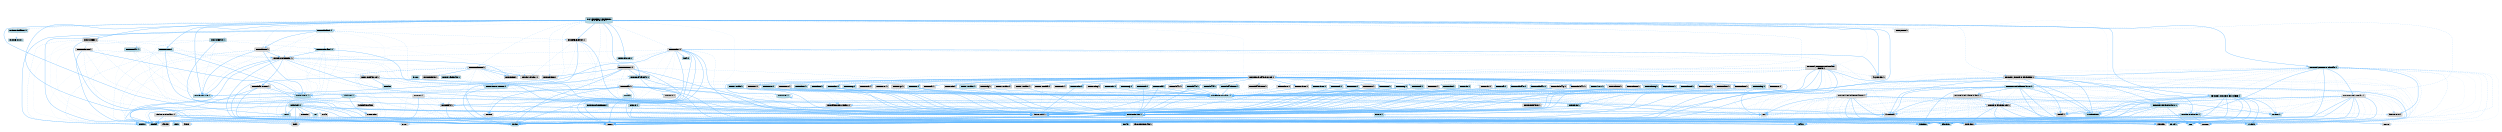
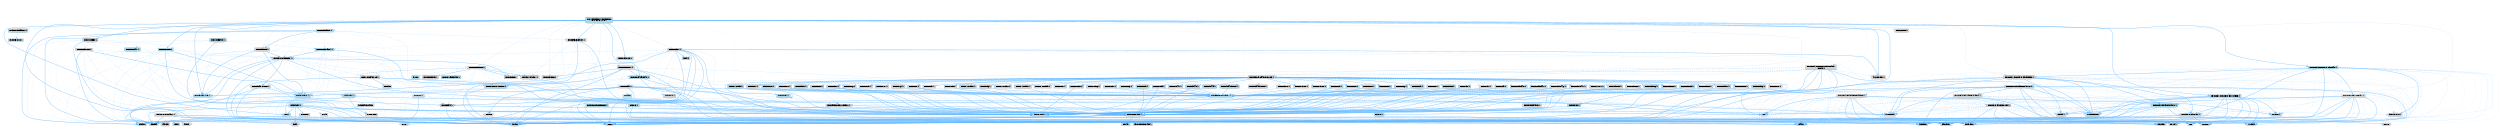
(315, 115) -> none
